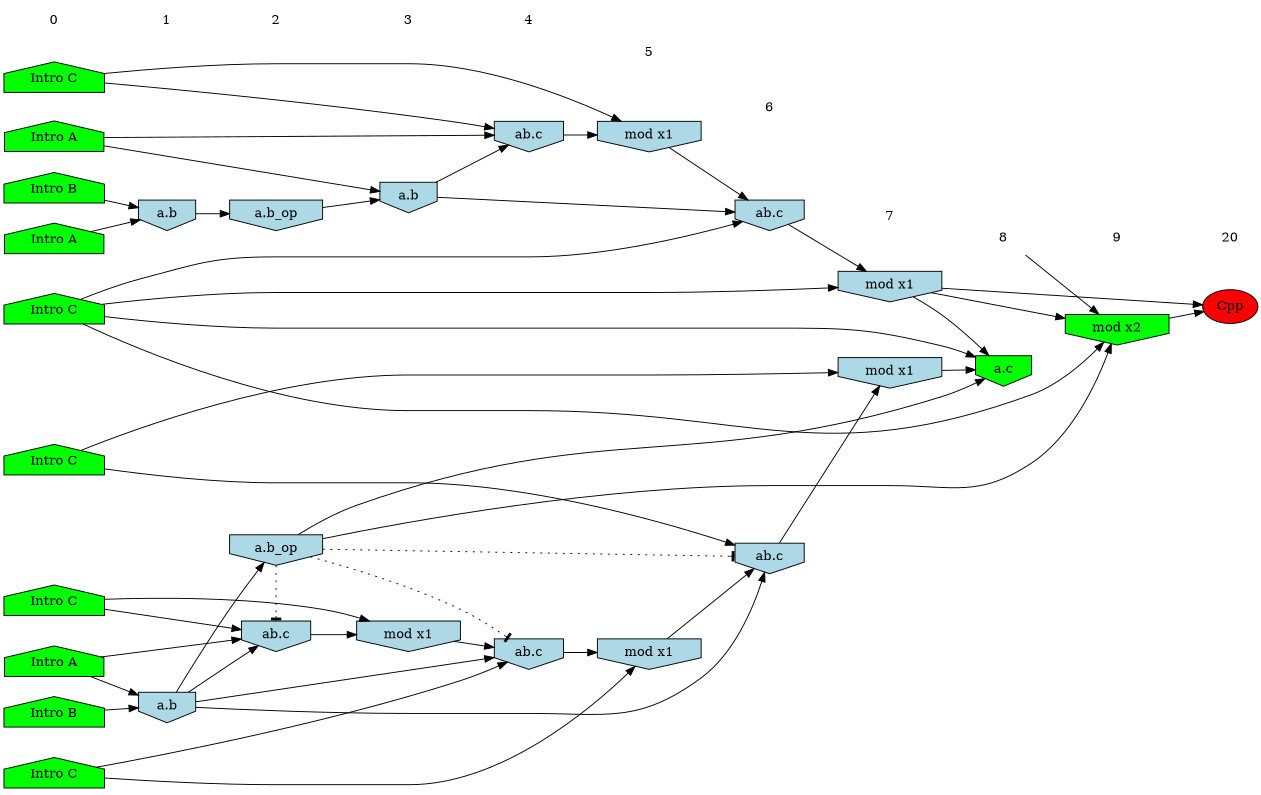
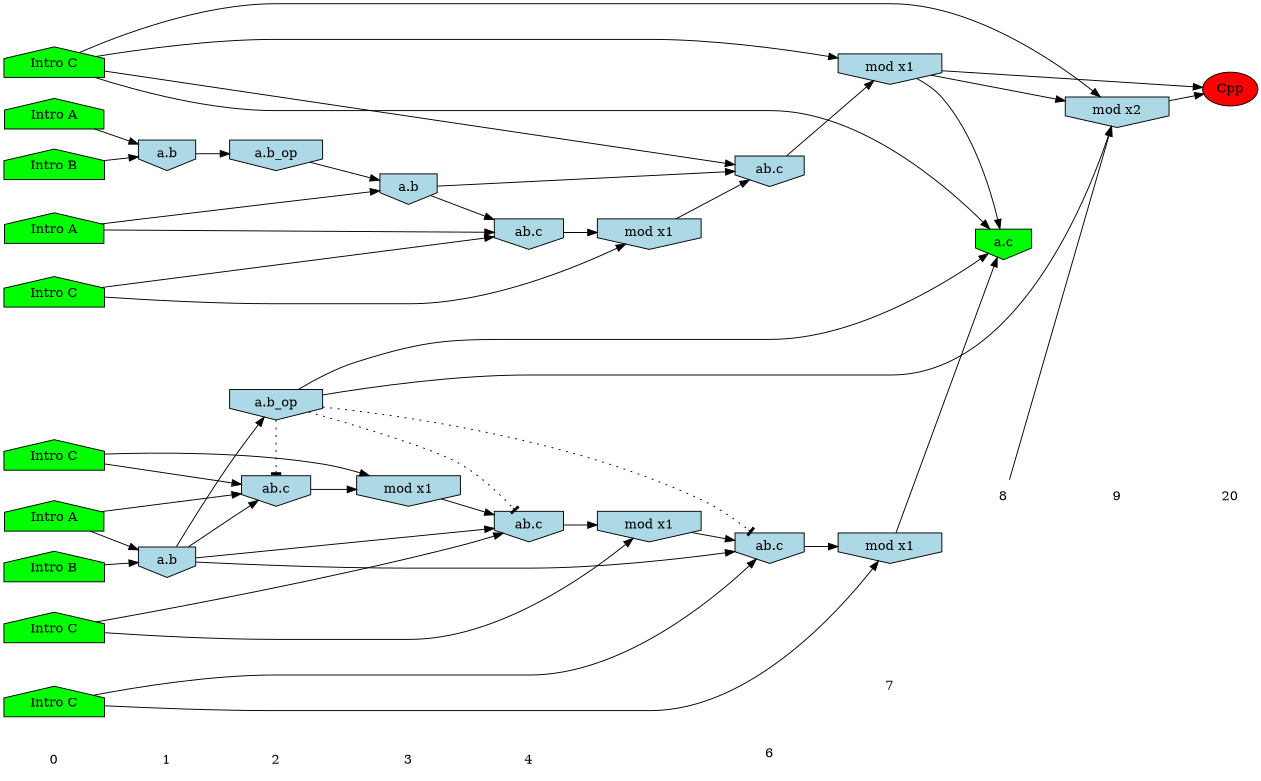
(649, 52) -> none
(1117, 328) -> (1117, 111)
